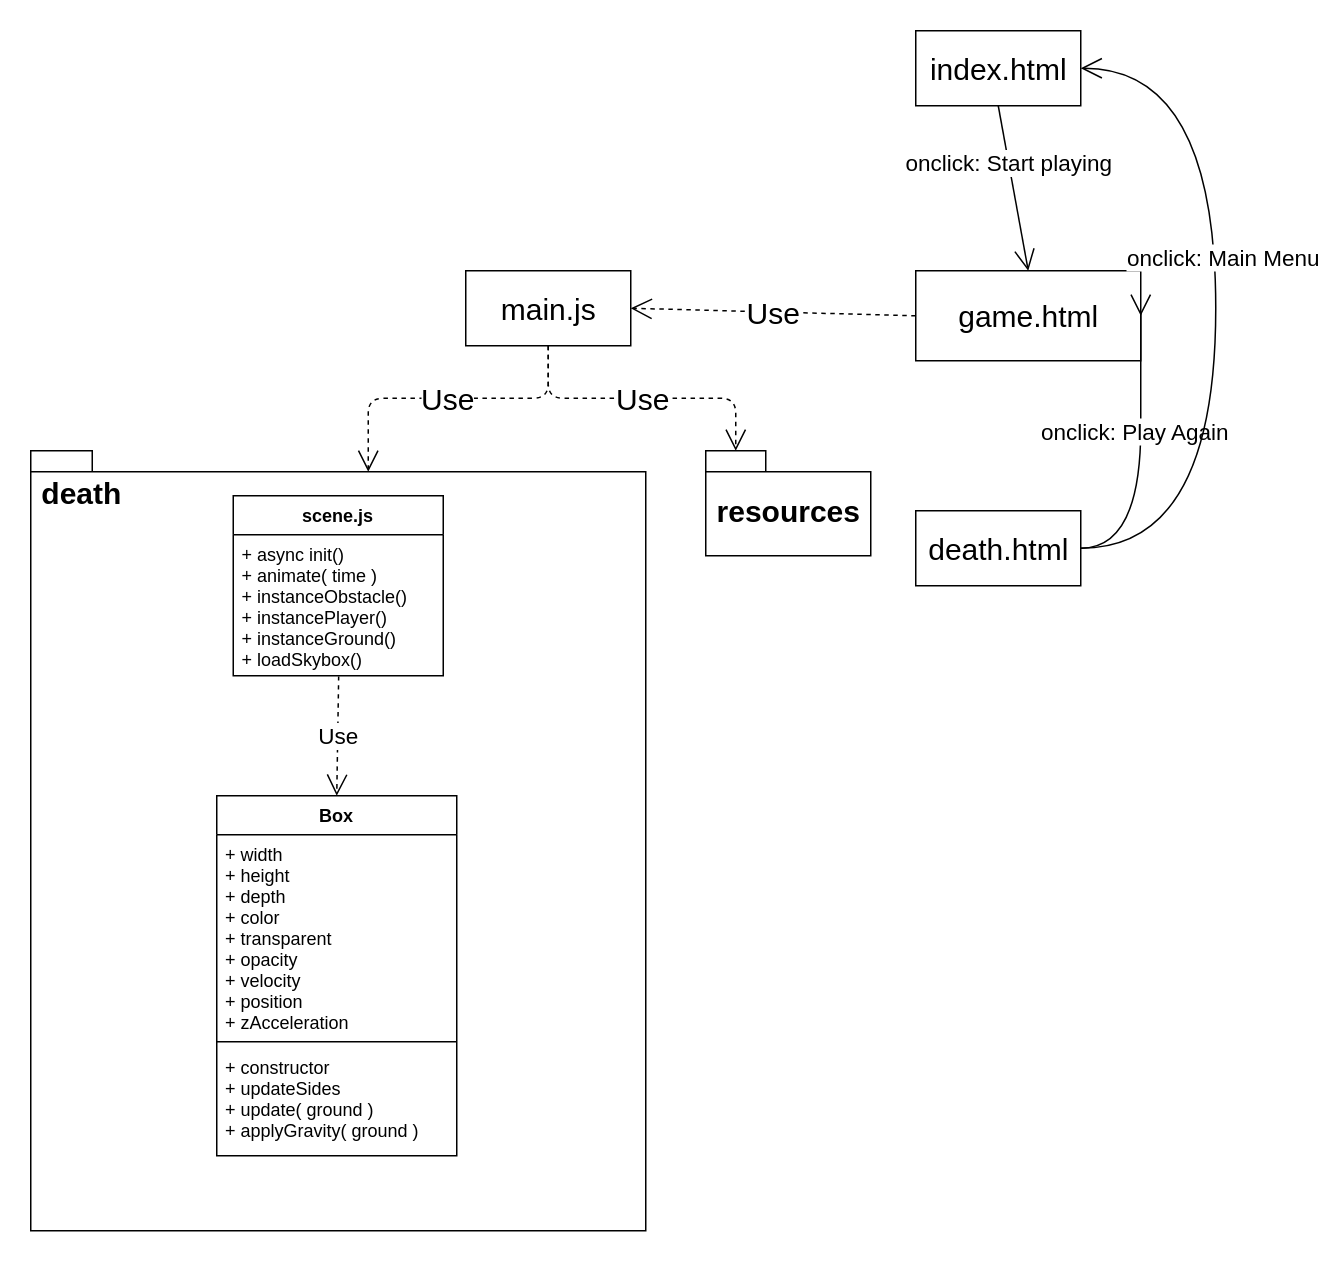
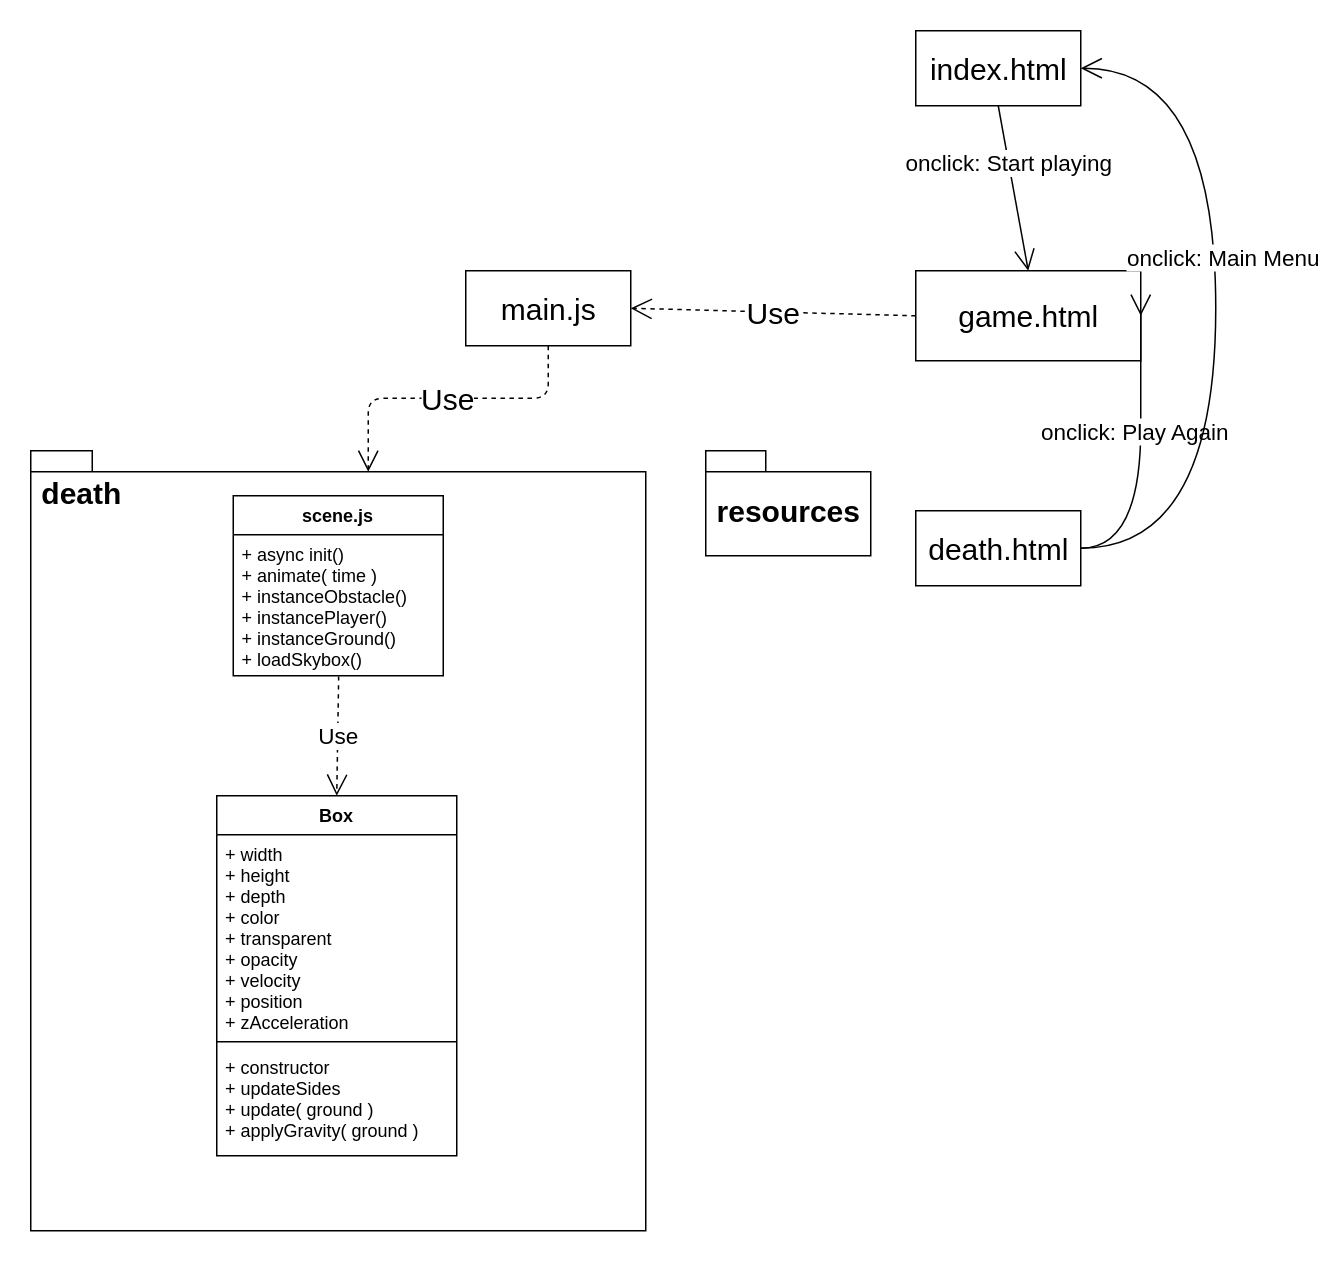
(703, 398) -> none
